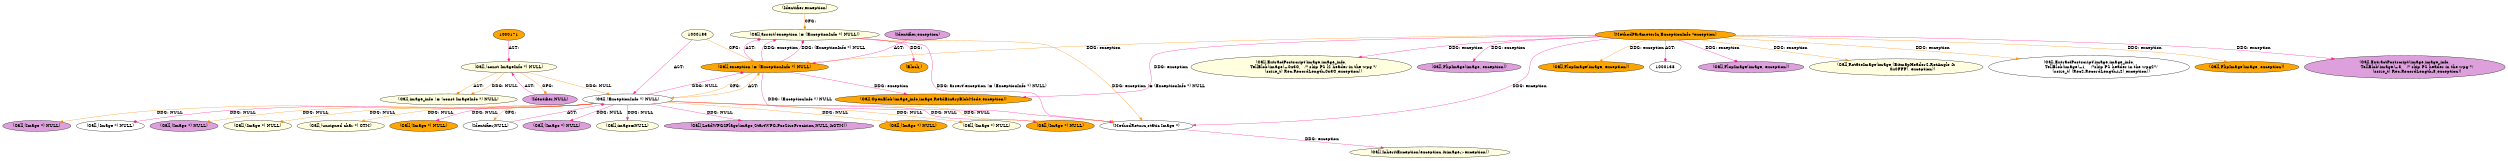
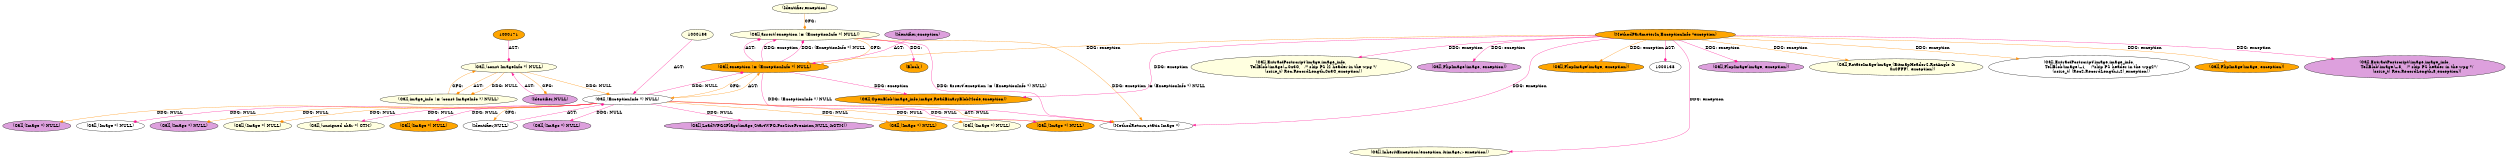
(729, 50) -> (866, 53)
none -> (457, 80)
(428, 110) -> (428, 110)
(977, 113) -> (977, 113)
(627, 126) -> none
(1281, 139) -> (1649, 142)
